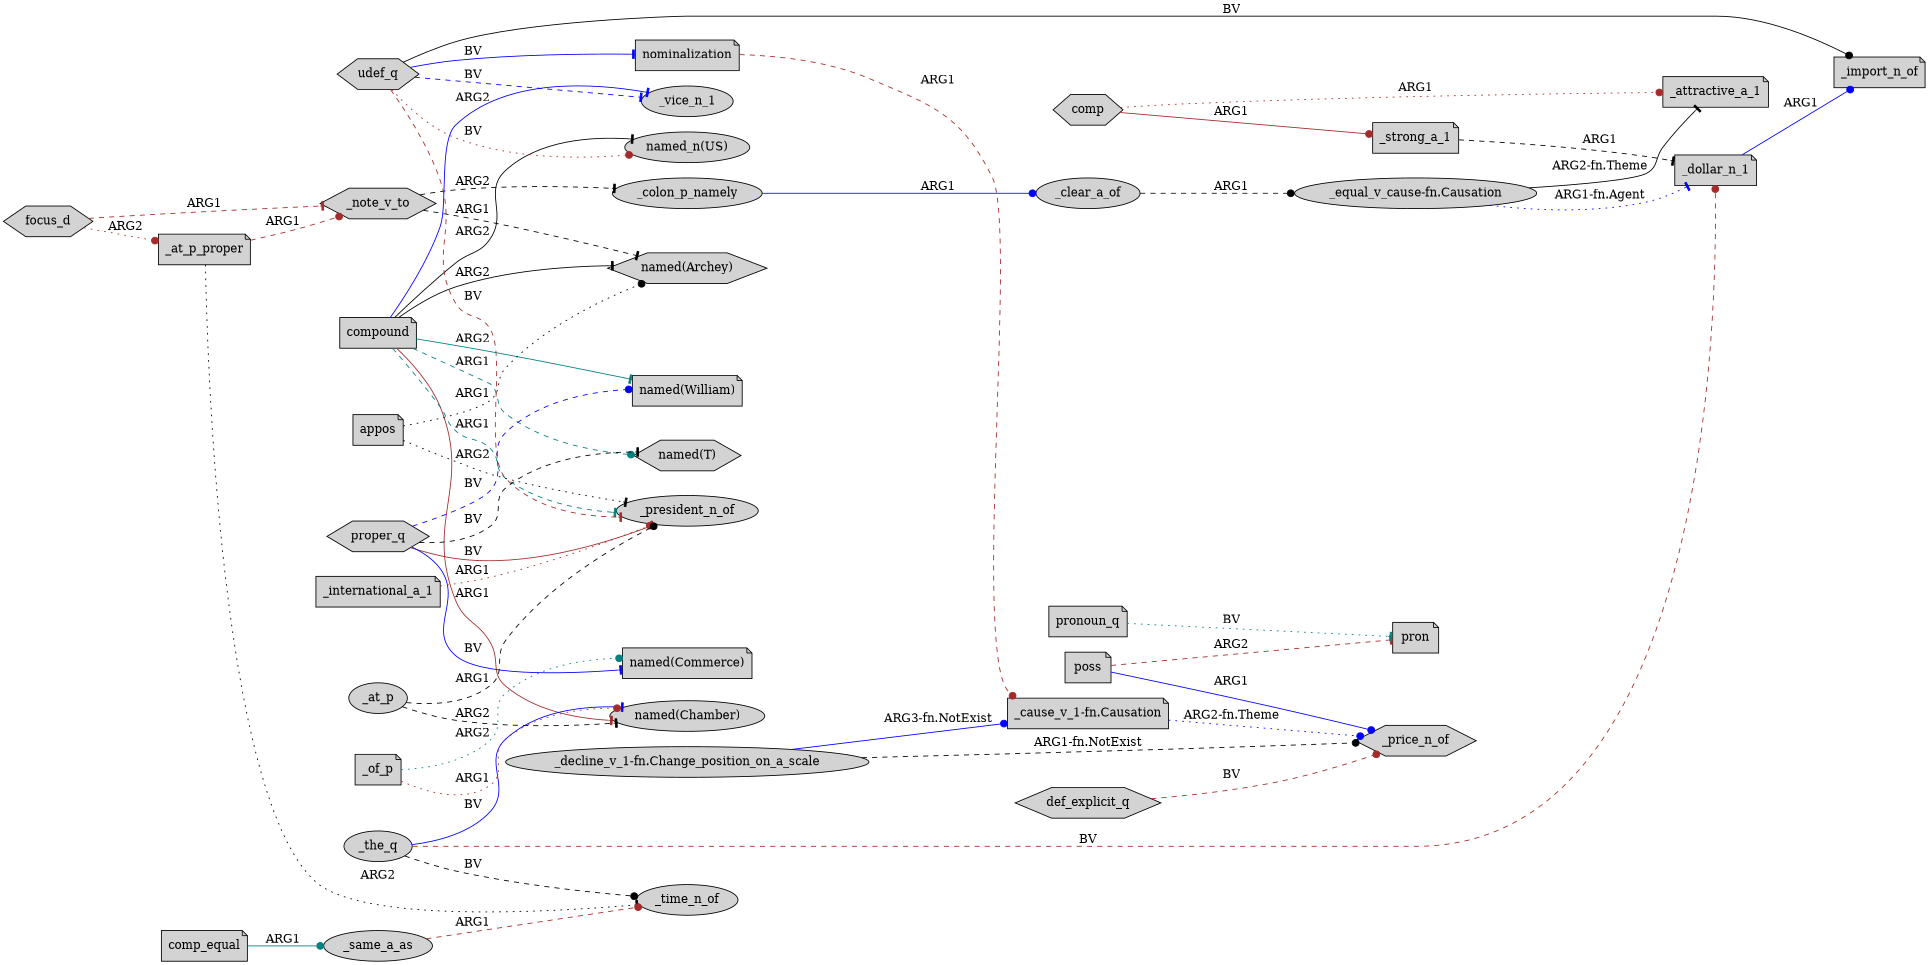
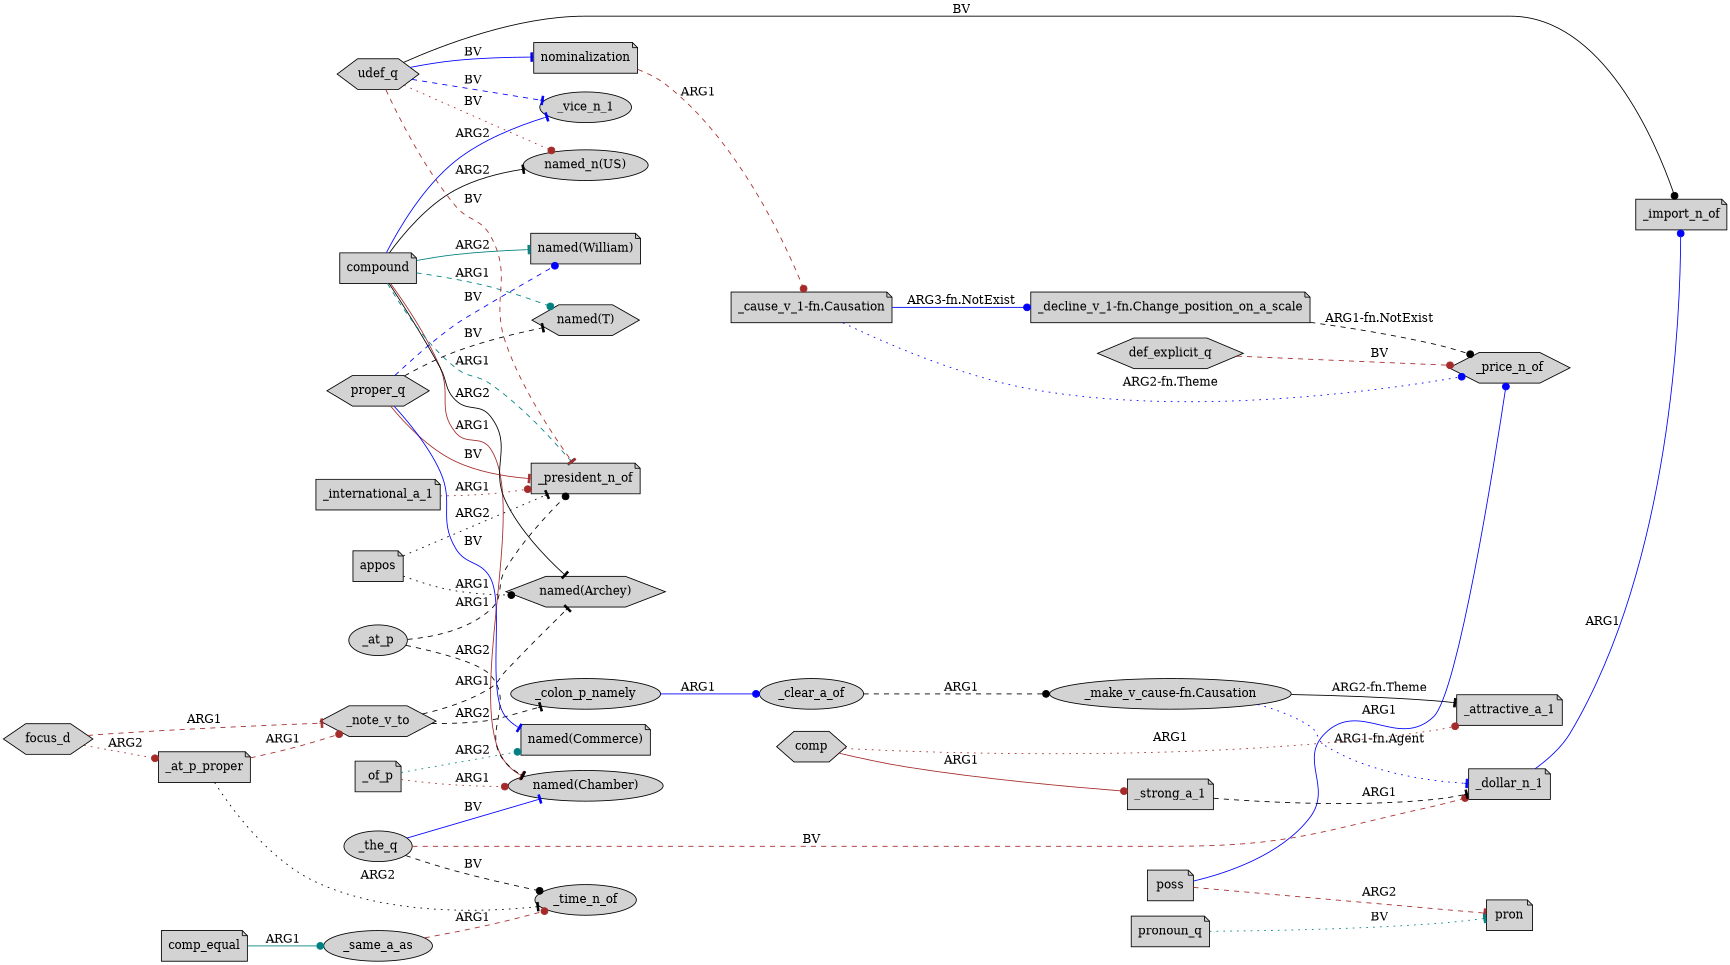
(1416, 193) -> (1170, 694)
(687, 511) -> (586, 478)
(896, 737) -> (958, 307)
(687, 762) -> (1170, 307)
